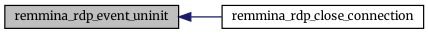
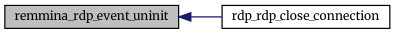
(323, 17) -> (306, 17)
